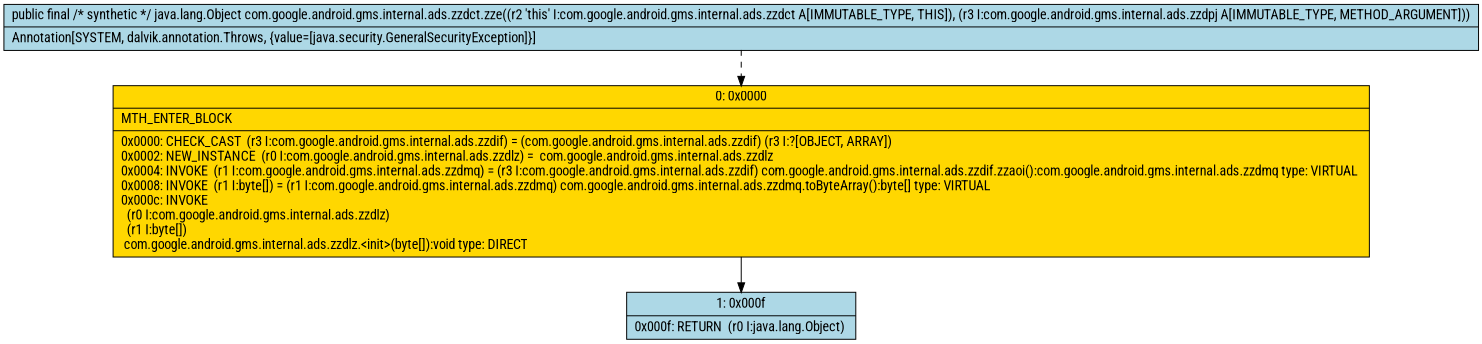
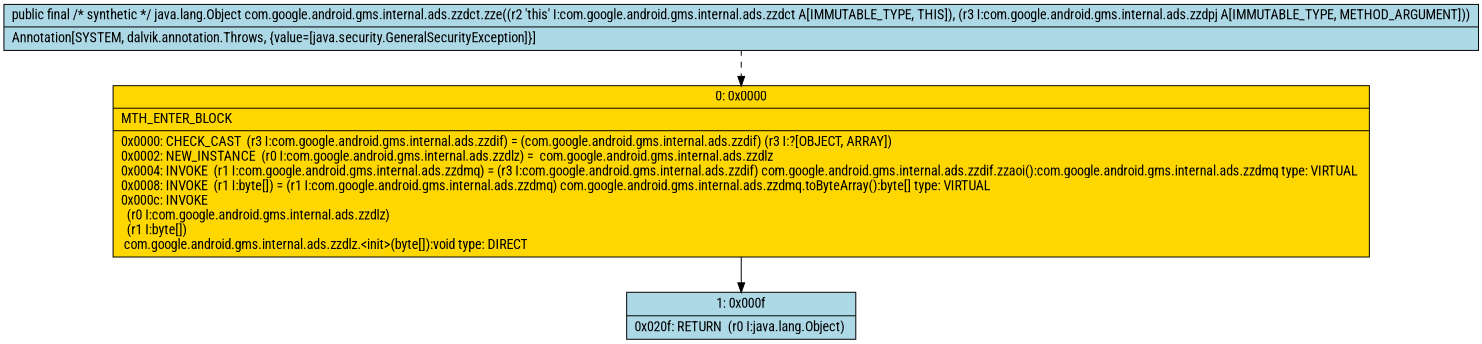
(741, 327) -> (741, 327)
